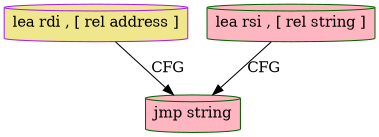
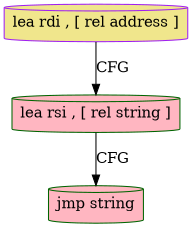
(141, 65) -> (96, 63)
